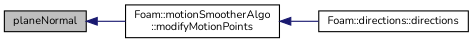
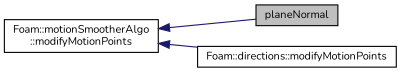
(111, 21) -> (213, 23)
(394, 21) -> (297, 57)
